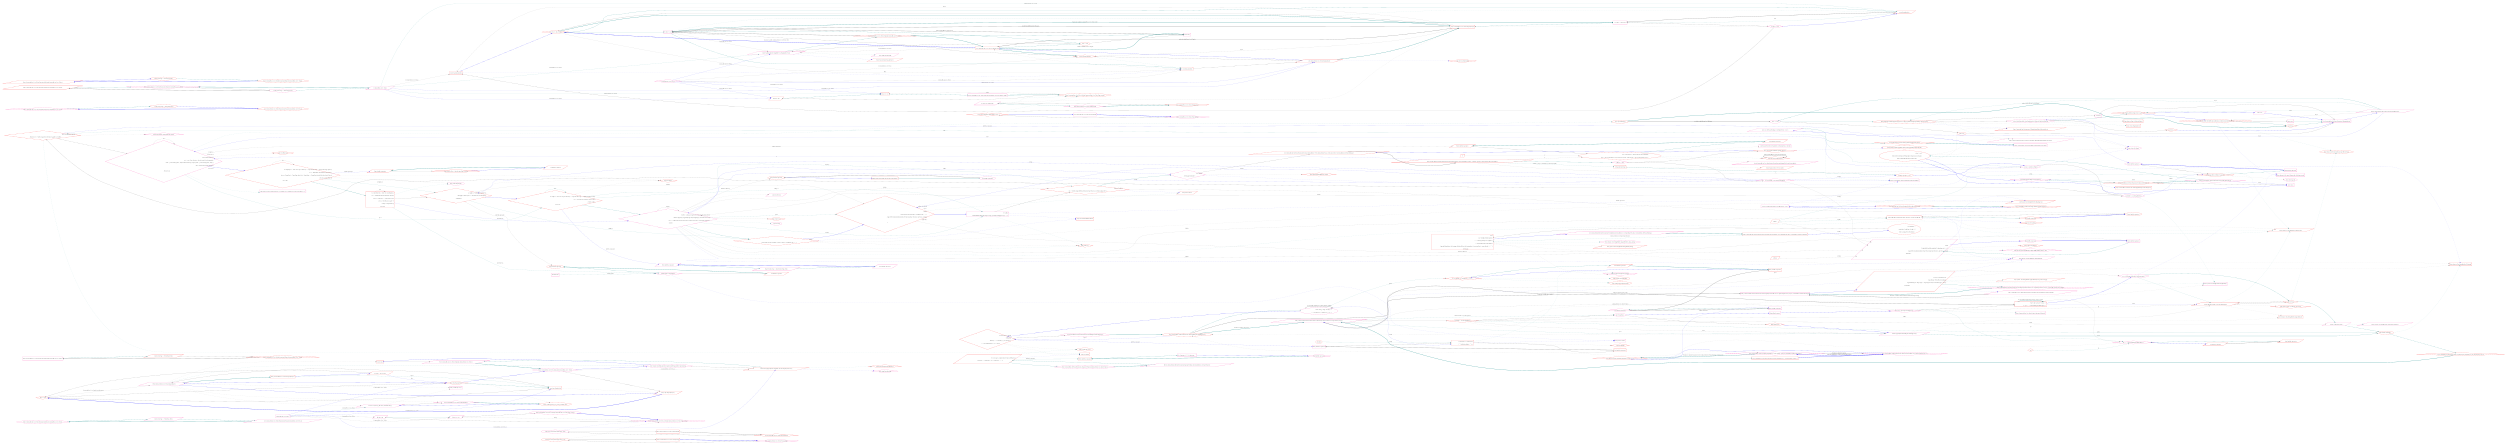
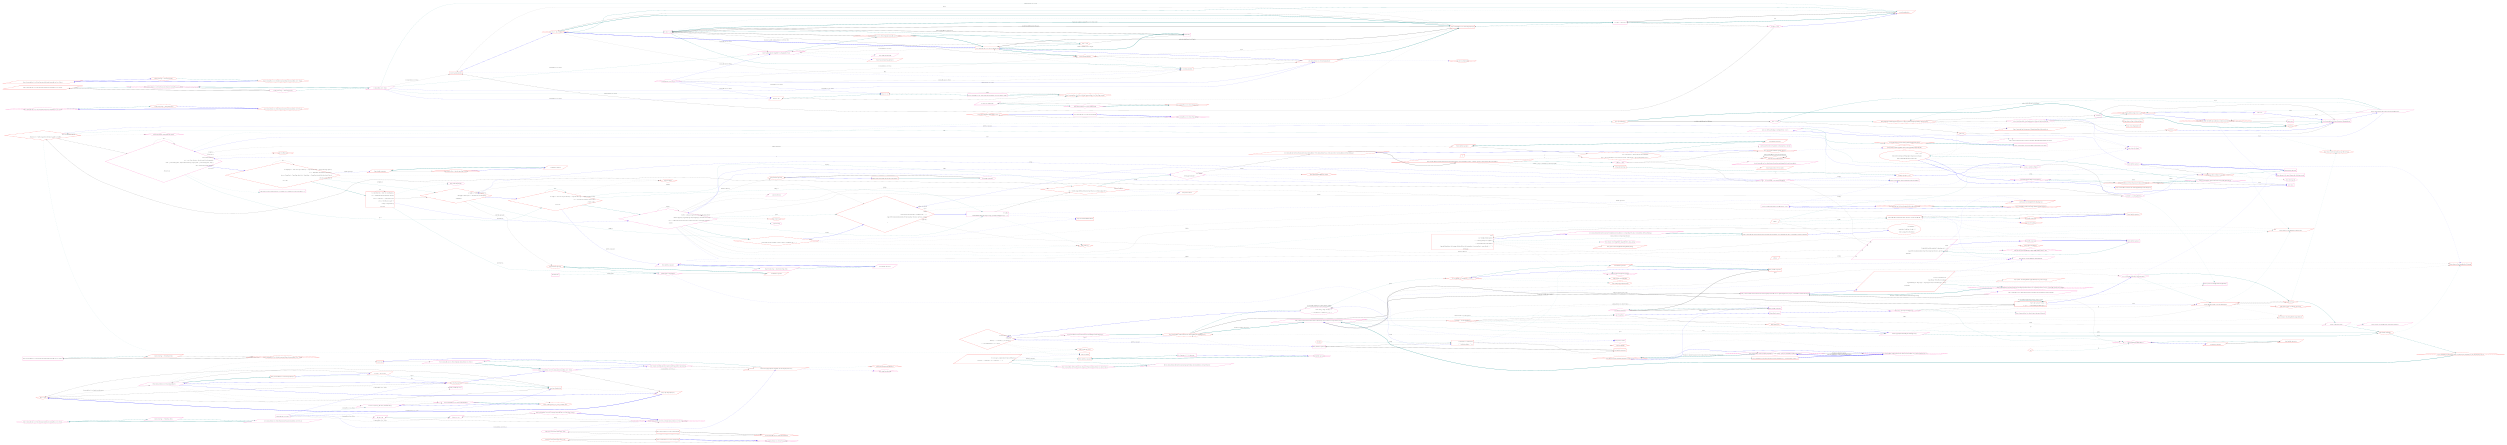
(1761, 21) -> (1761, 21)
